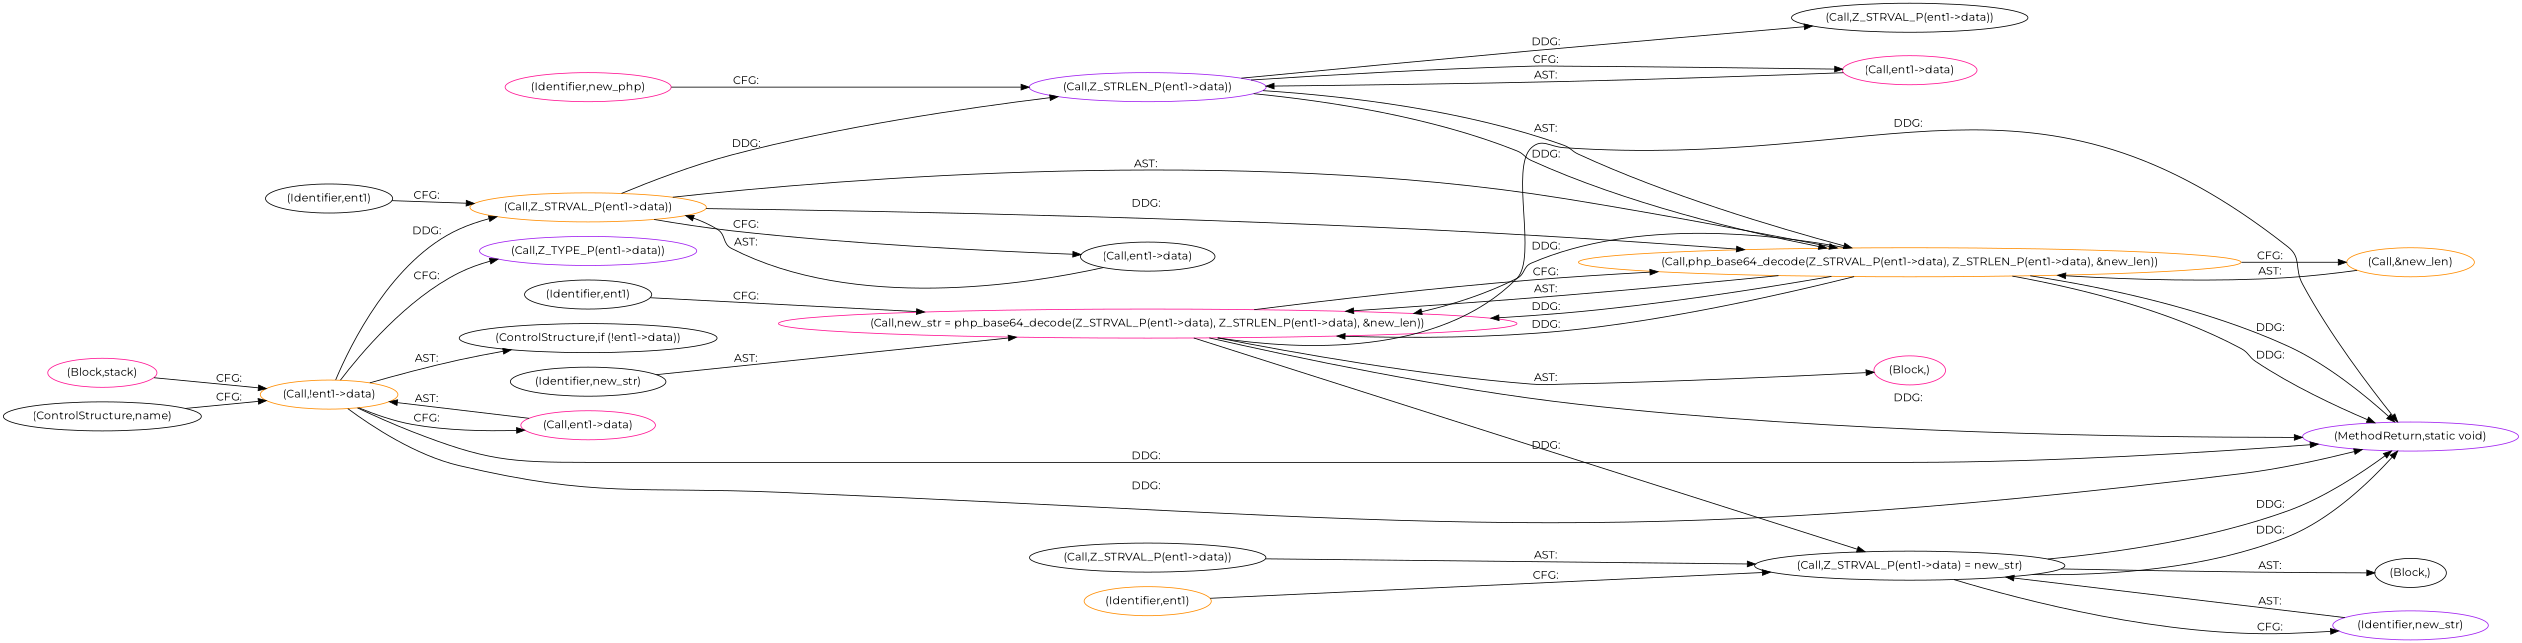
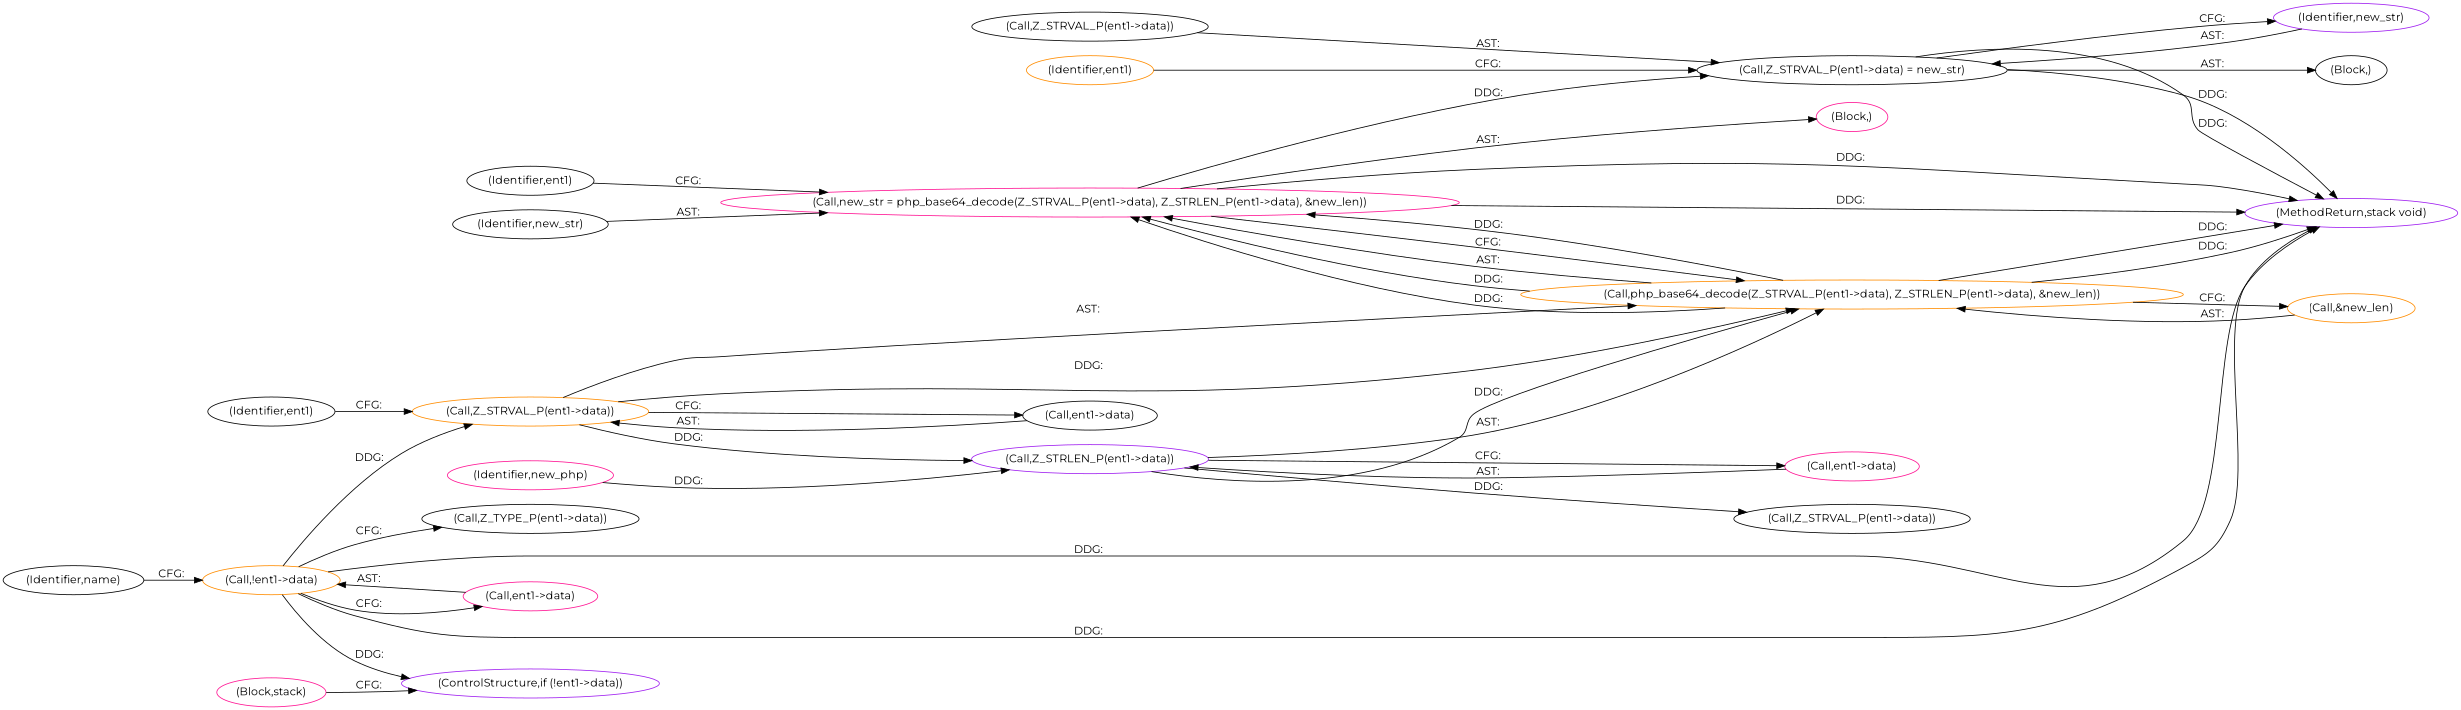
(748, 81) -> (690, 481)
(588, 251) -> (530, 519)
(588, 338) -> (530, 683)
(428, 359) -> (371, 655)
(206, 383) -> (367, 692)
(102, 416) -> (74, 580)
(2411, 437) -> (2351, 213)
